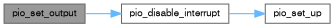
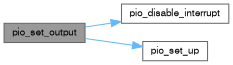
(242, 14) -> (109, 42)
